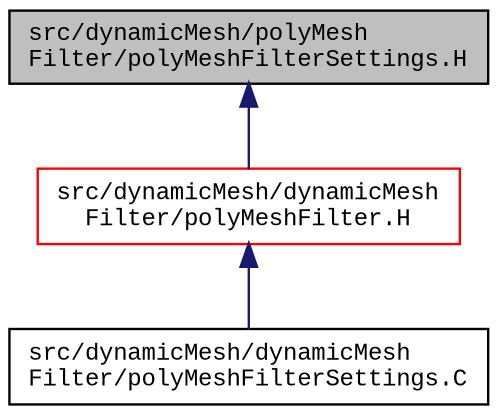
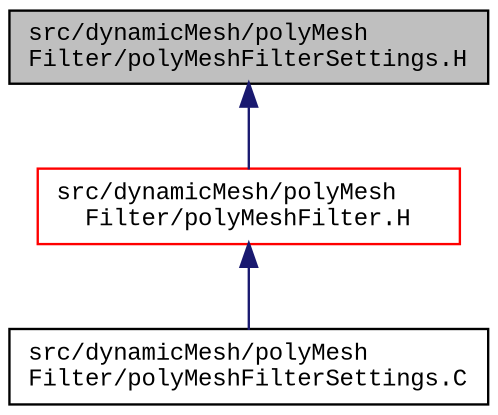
(249, 206) -> (249, 206)
(249, 367) -> (249, 367)
